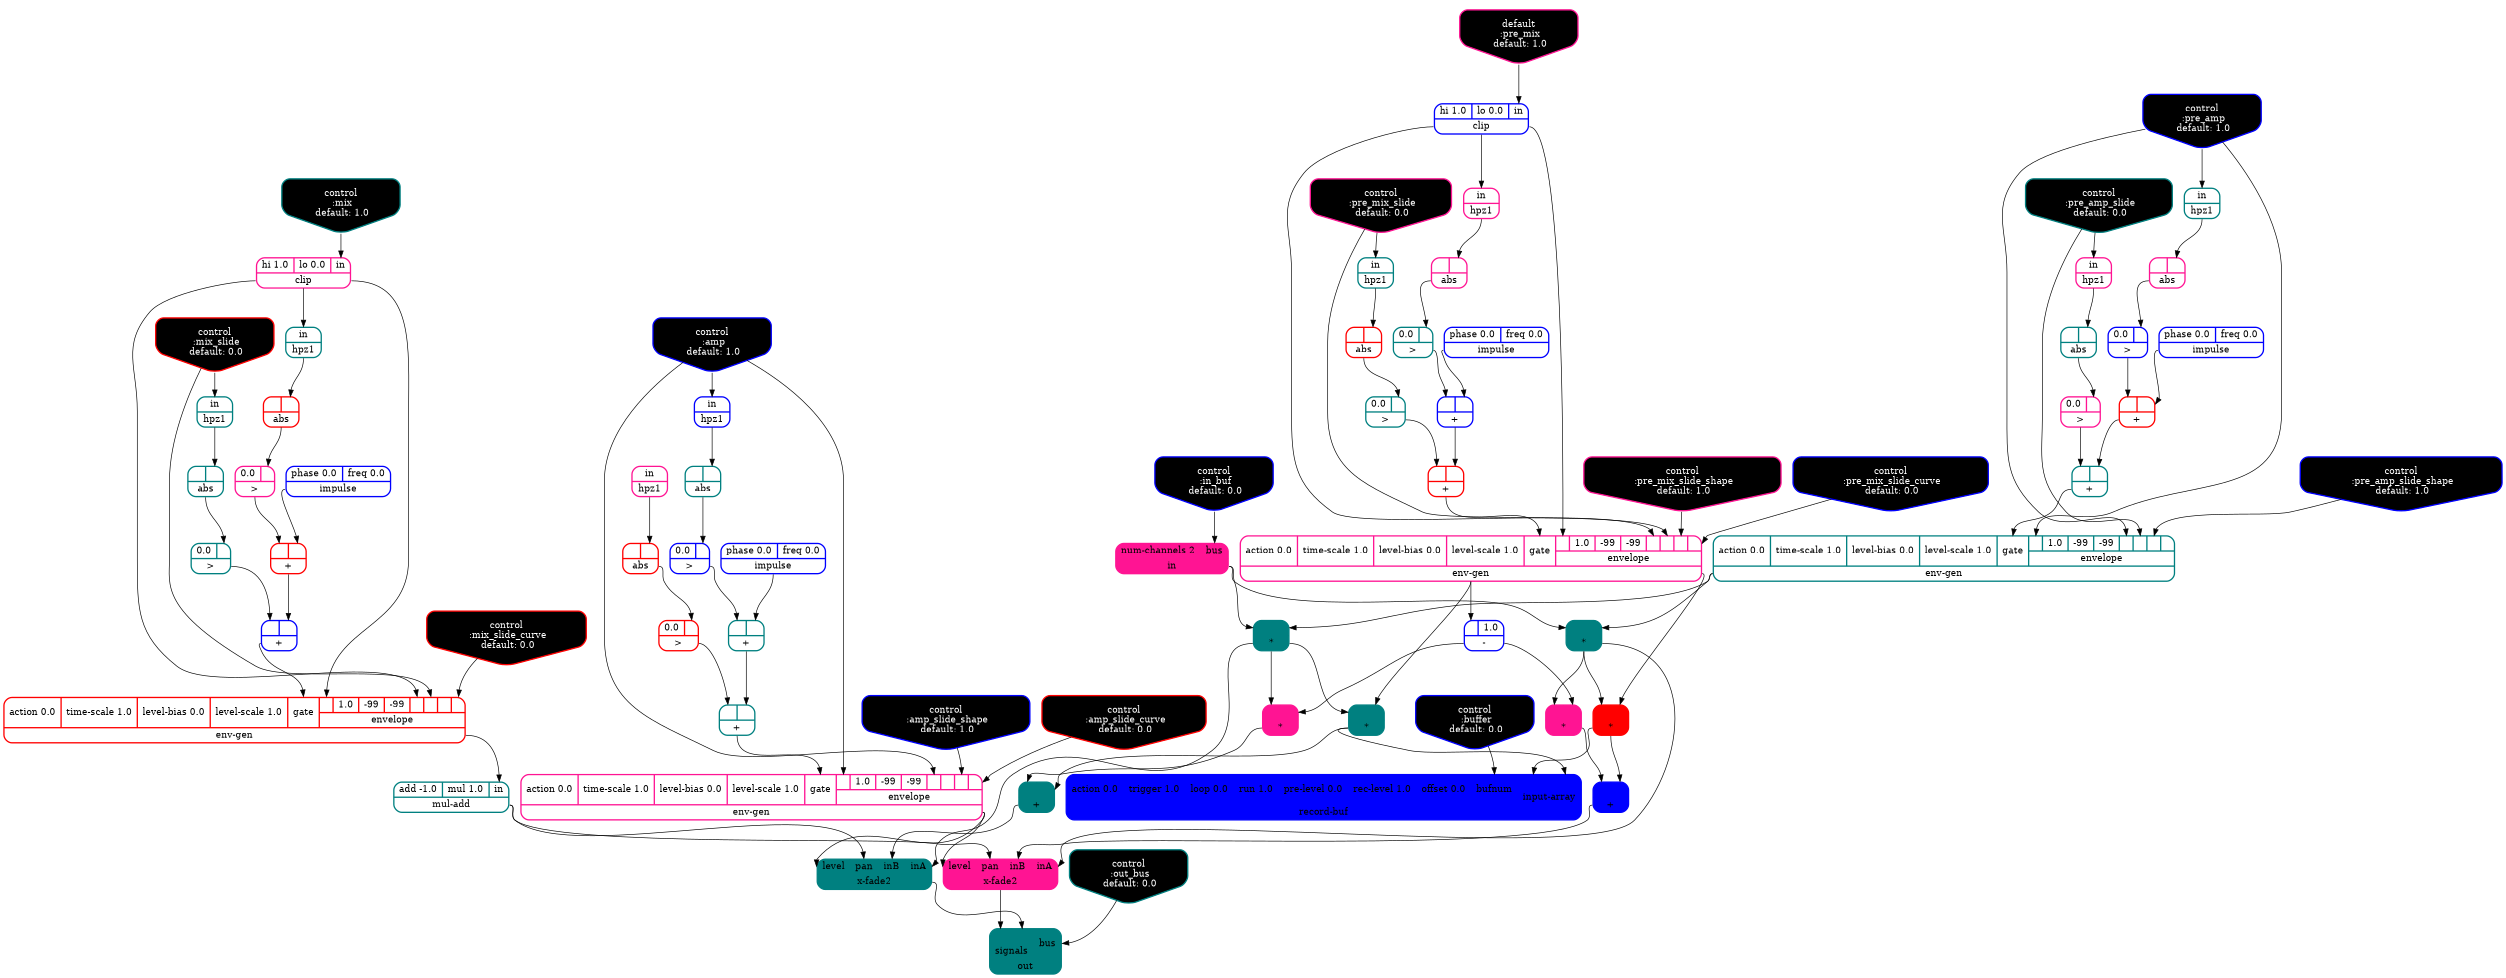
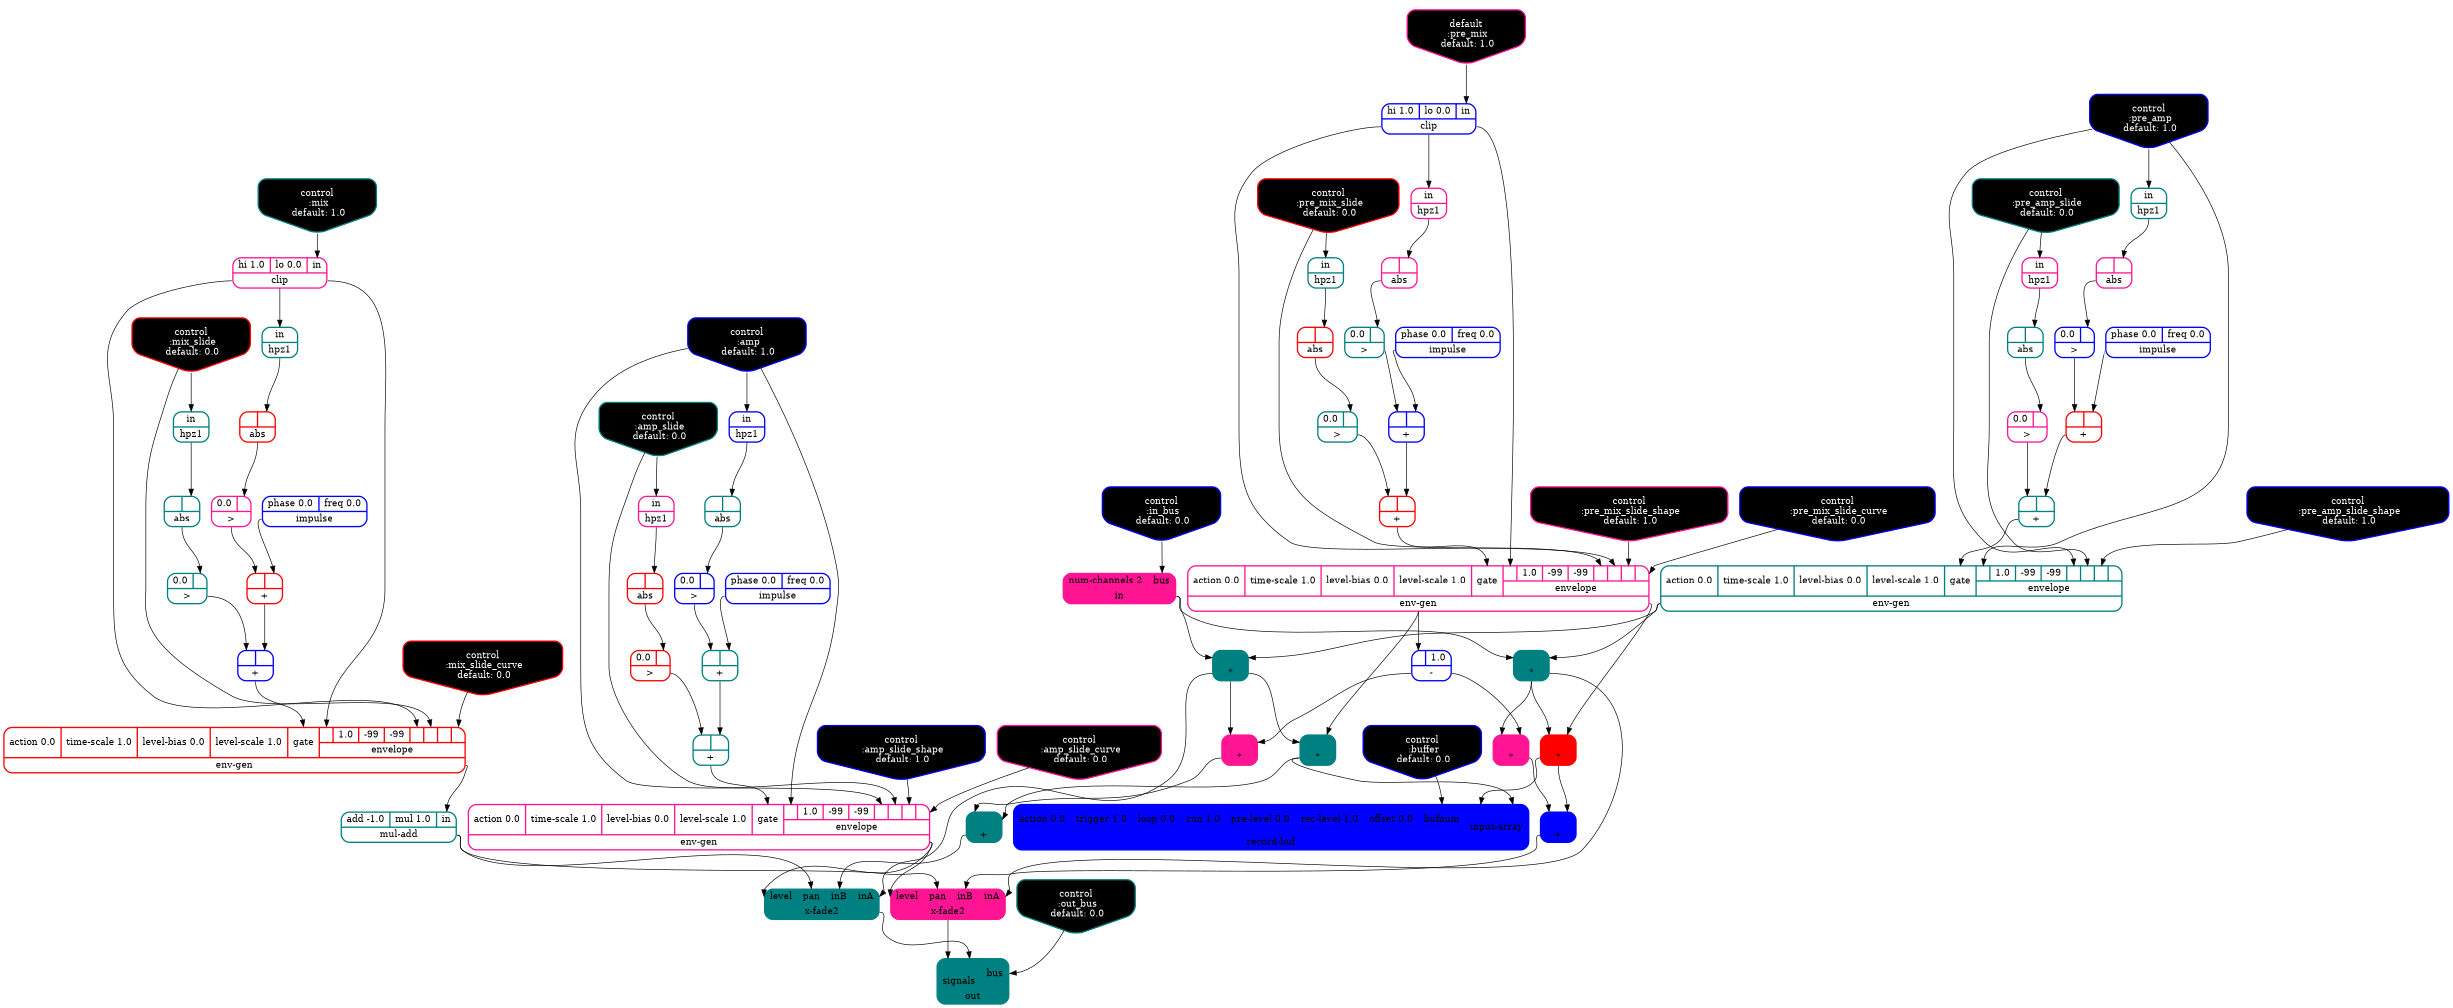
(1381, 203) -> (1328, 203)
none -> (658, 427)
(1214, 481) -> (1161, 511)
(1124, 720) -> (1079, 750)
